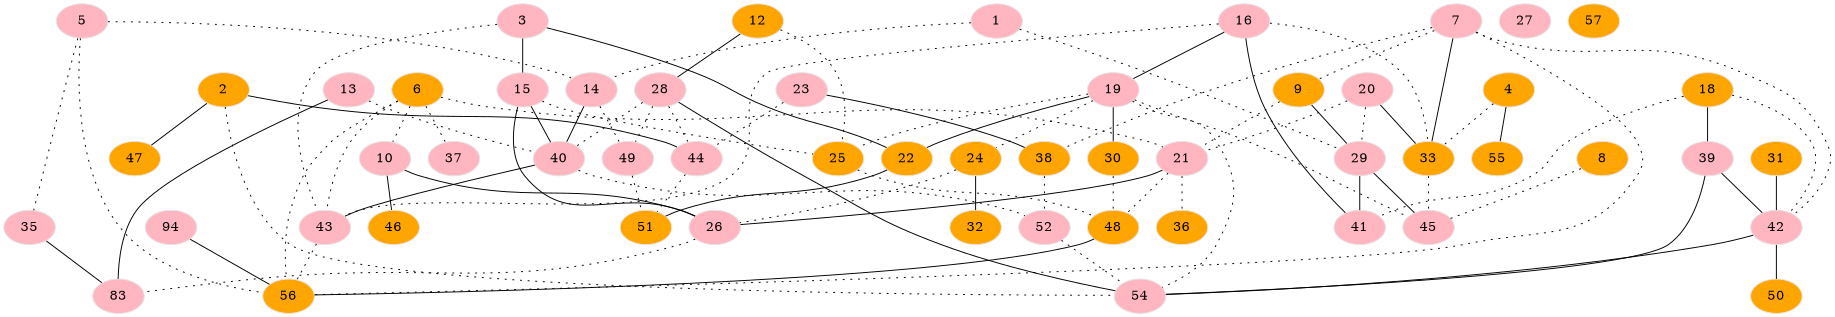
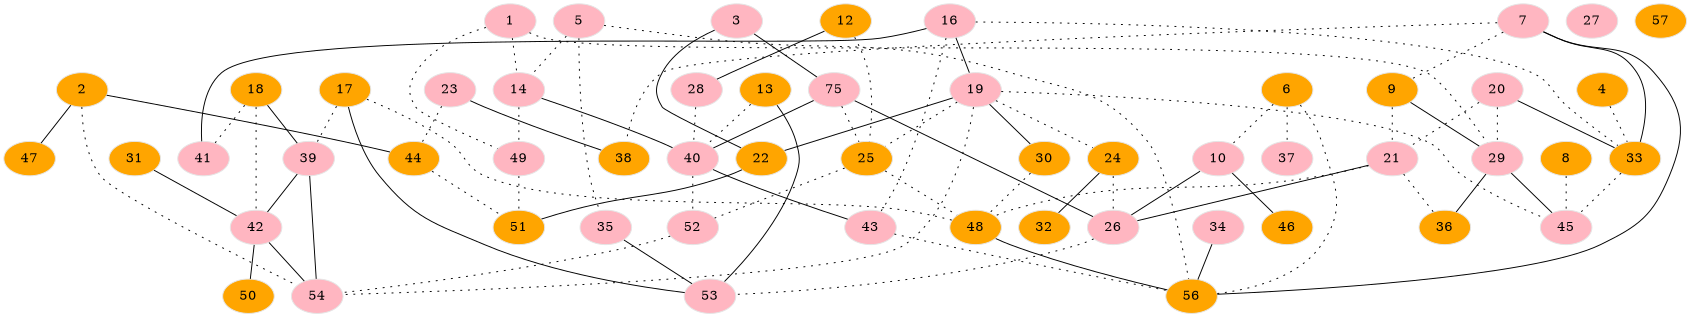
(334, 59) -> none
(1708, 60) -> none
none -> (345, 90)
(349, 90) -> (765, 90)
(523, 90) -> (834, 90)
(821, 113) -> none
(644, 124) -> (410, 93)
(679, 125) -> none
(348, 146) -> none
(697, 159) -> (414, 159)
(1497, 159) -> none
(1360, 187) -> (1471, 193)
(1044, 188) -> (799, 186)
(886, 222) -> none
(171, 227) -> (1218, 227)
(1142, 268) -> (1575, 254)
(118, 296) -> (710, 296)
